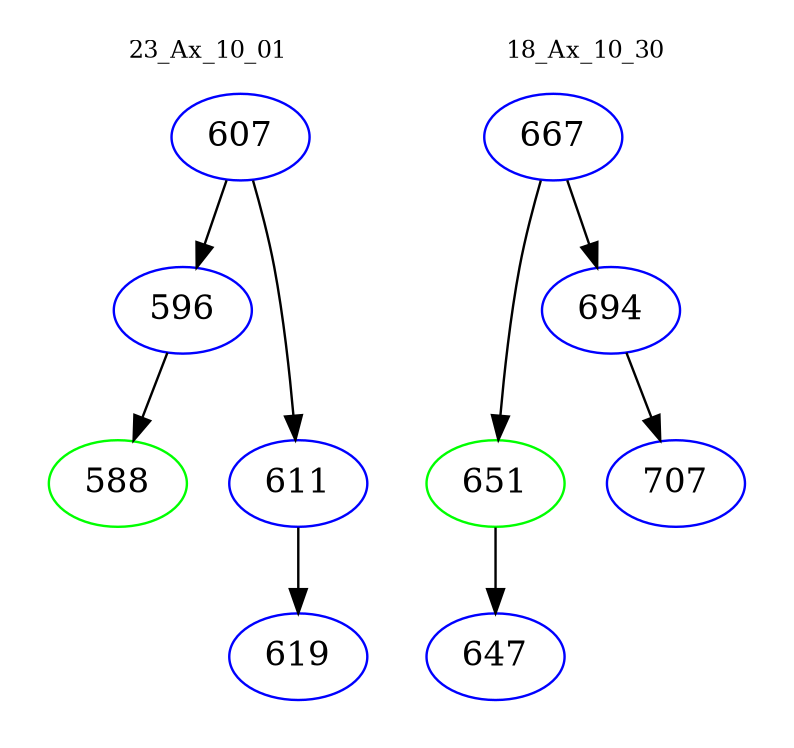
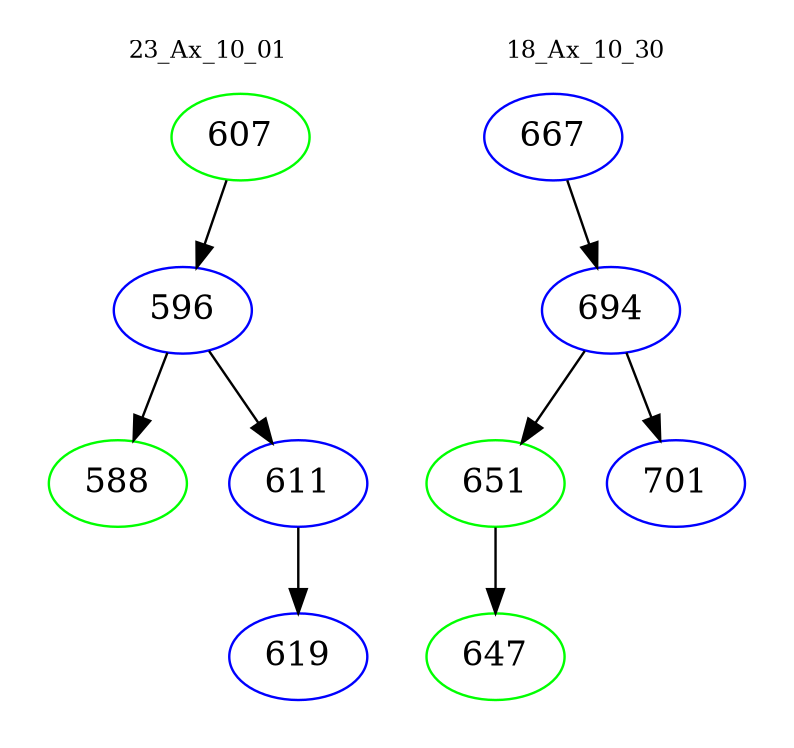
(241, 137) -> (241, 137)
(279, 297) -> (234, 387)
(515, 297) -> (560, 387)
(676, 484) -> (676, 484)
(496, 657) -> (496, 657)
